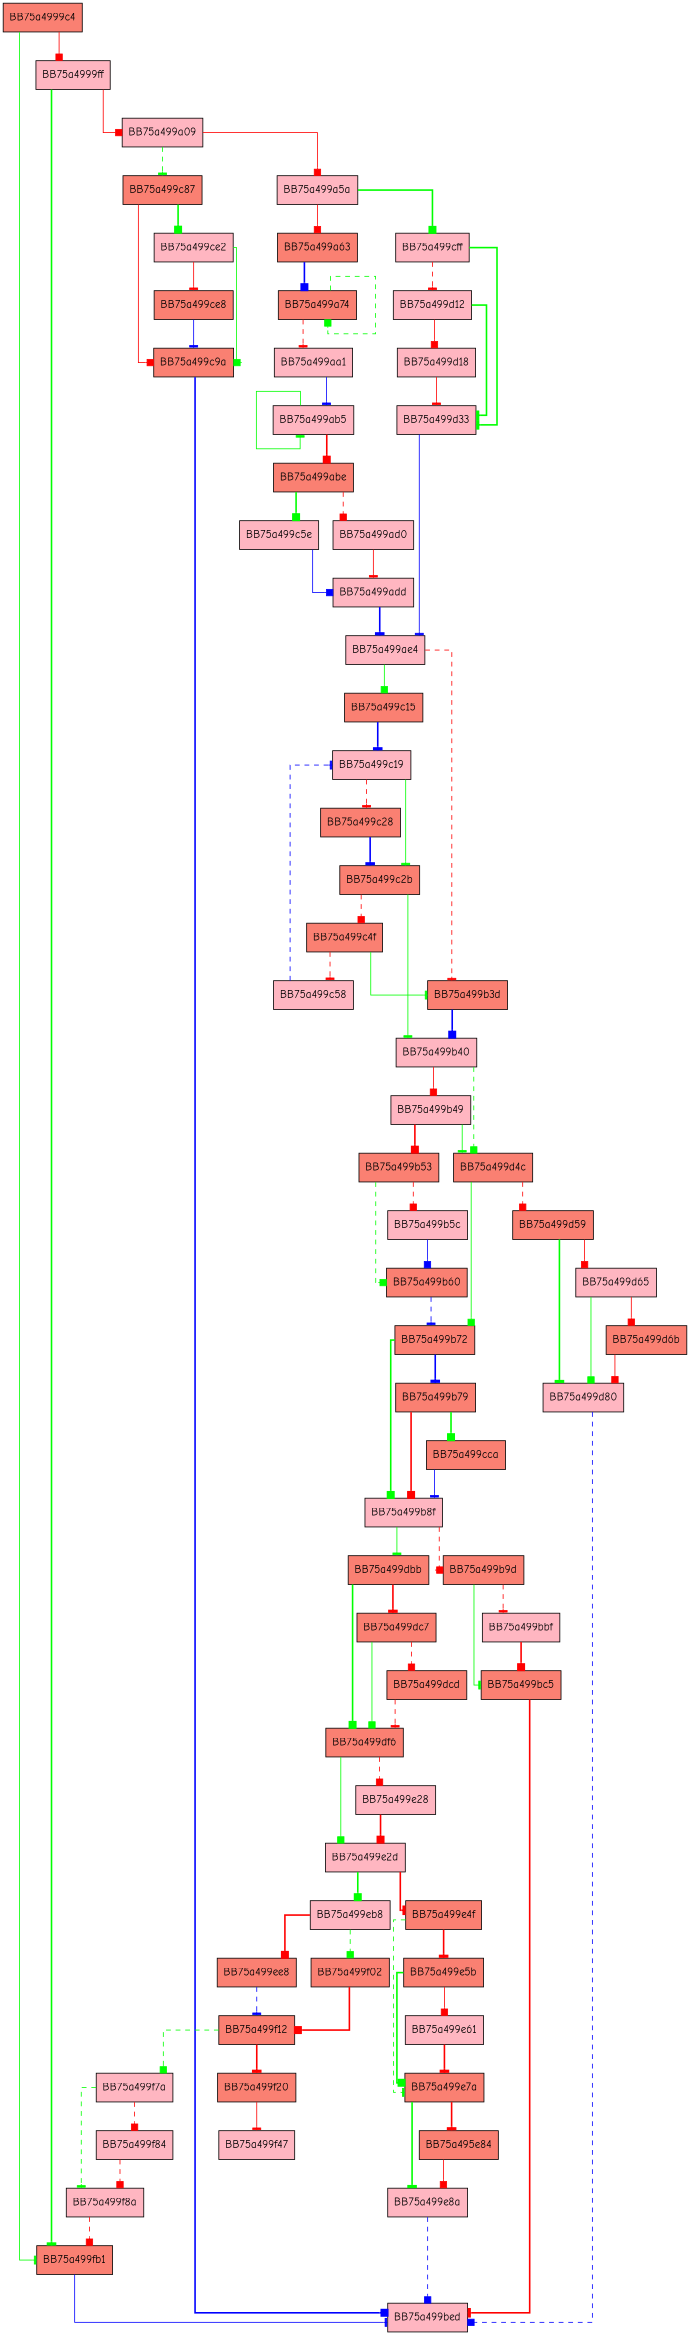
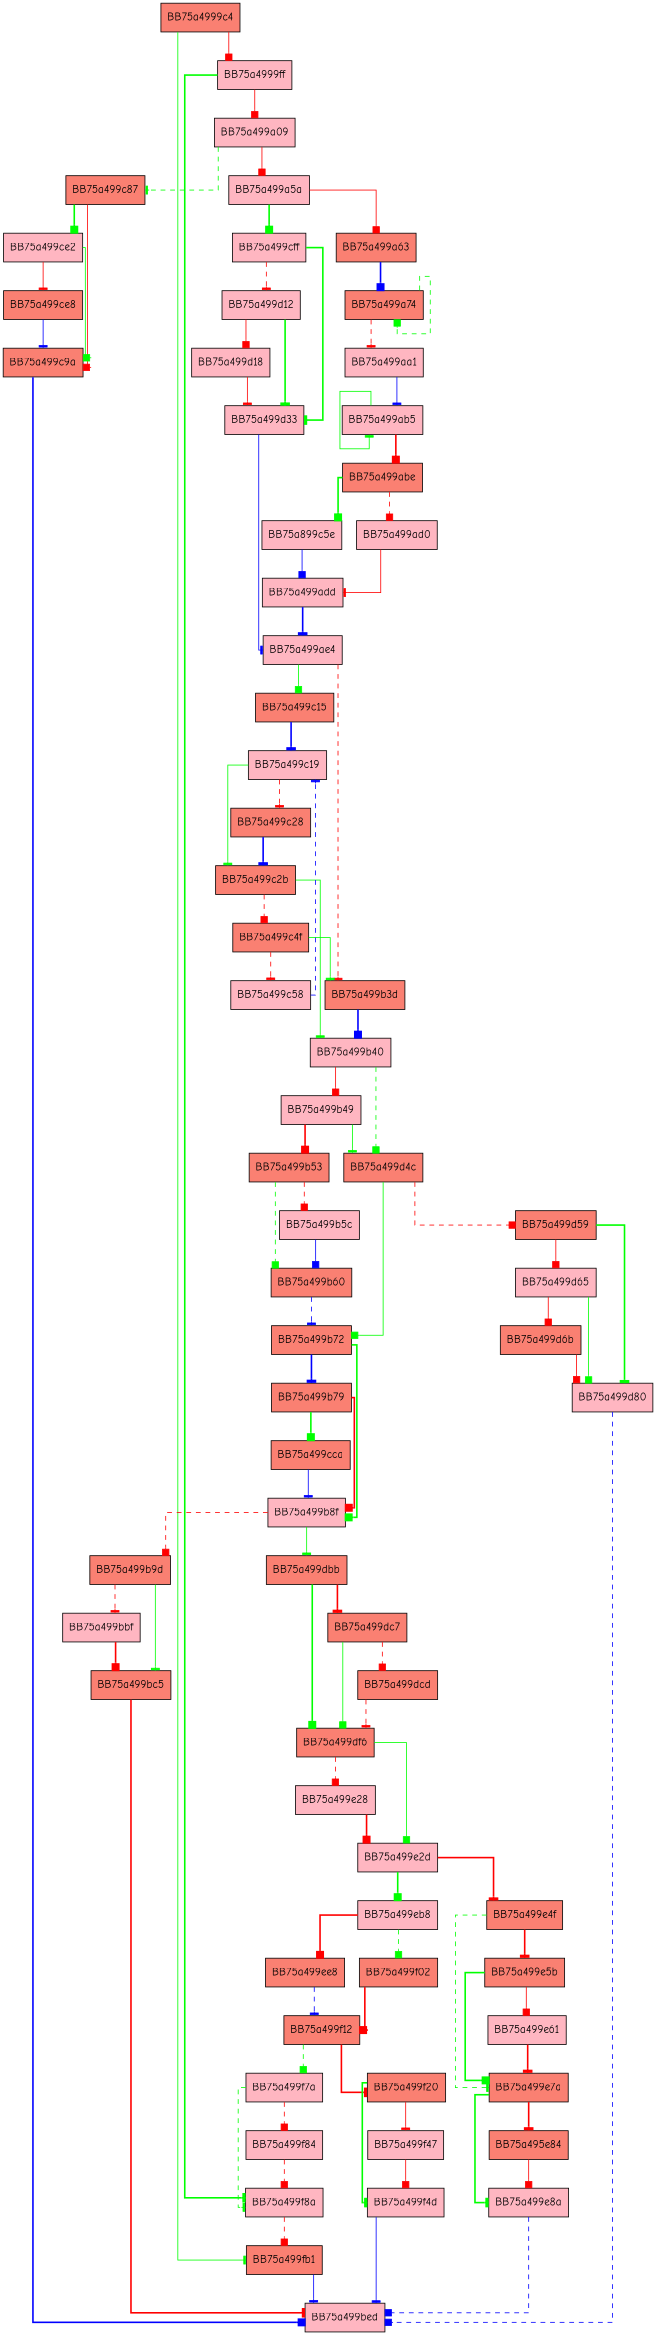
(279, 535) -> (302, 535)
(52, 1166) -> (185, 1148)
none -> (406, 2203)
